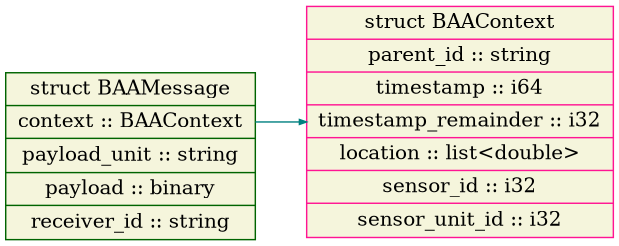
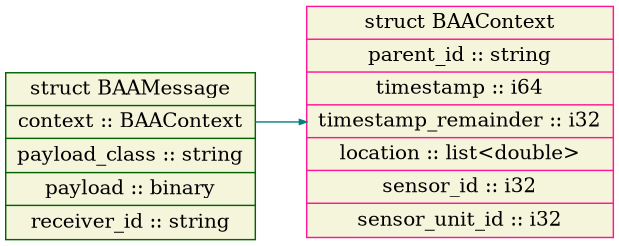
(131, 155) -> (131, 155)
